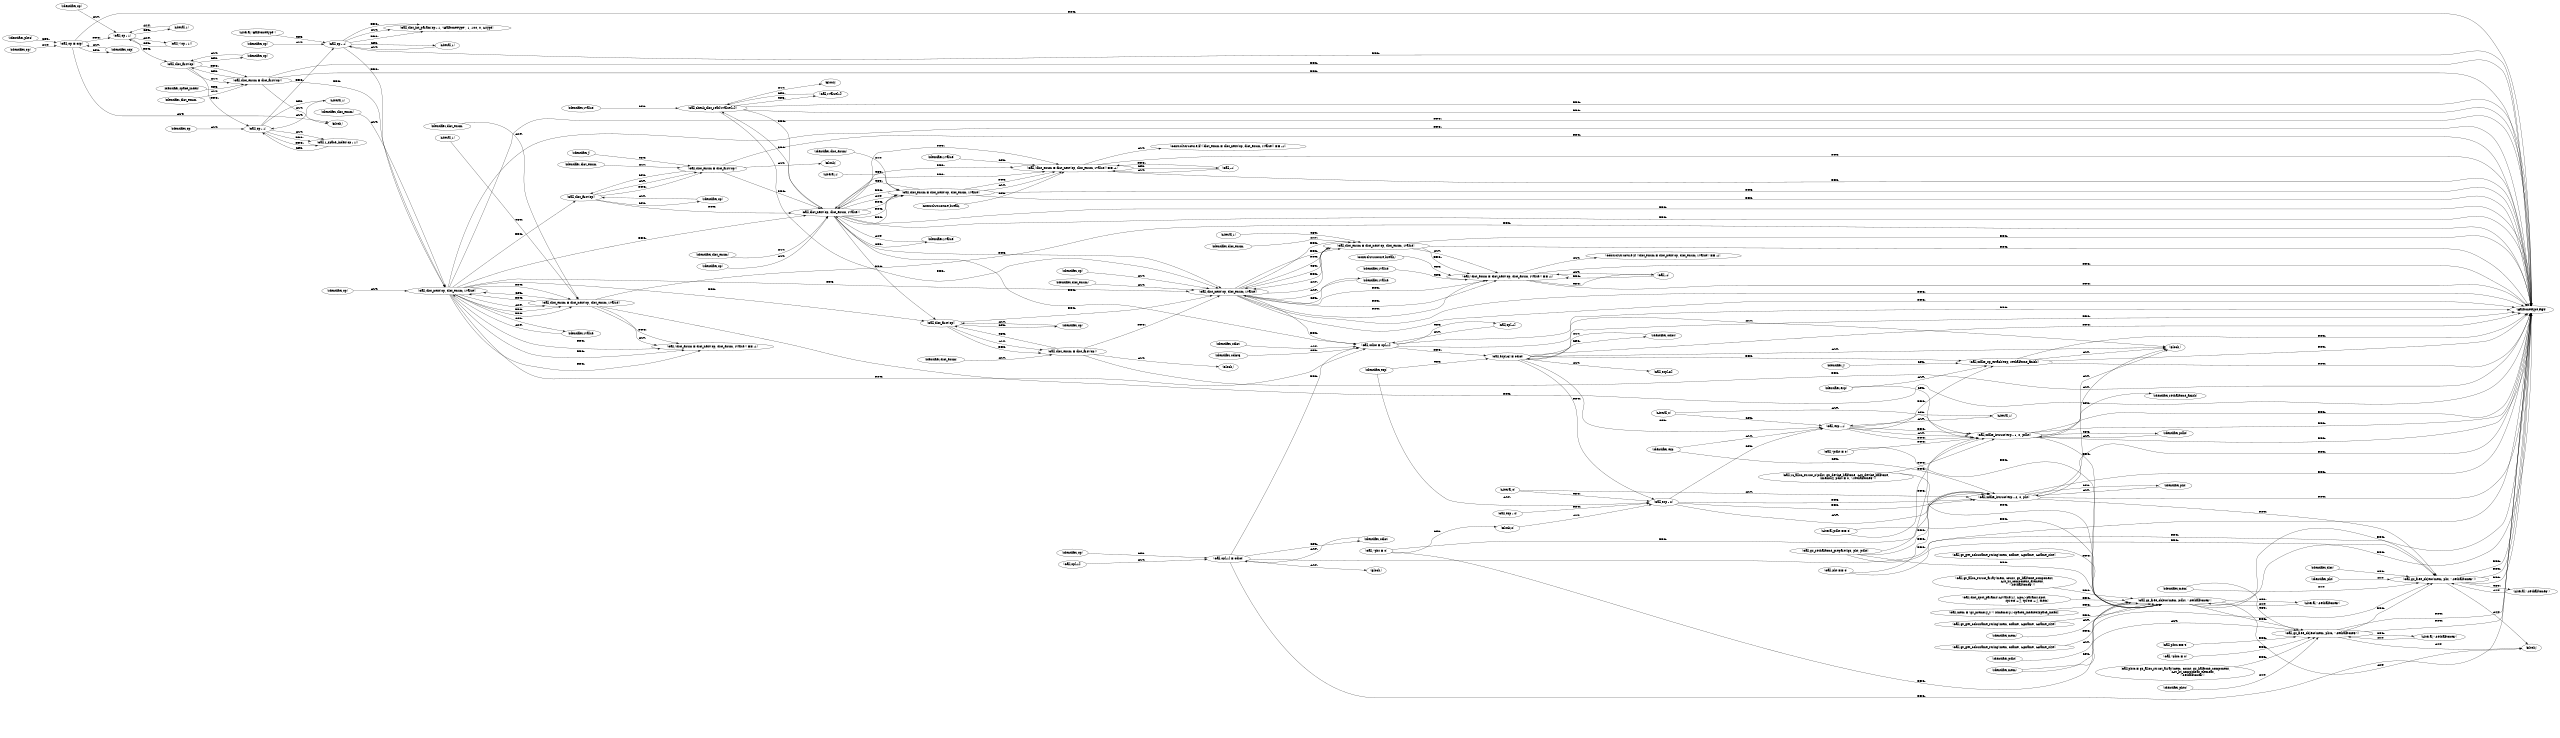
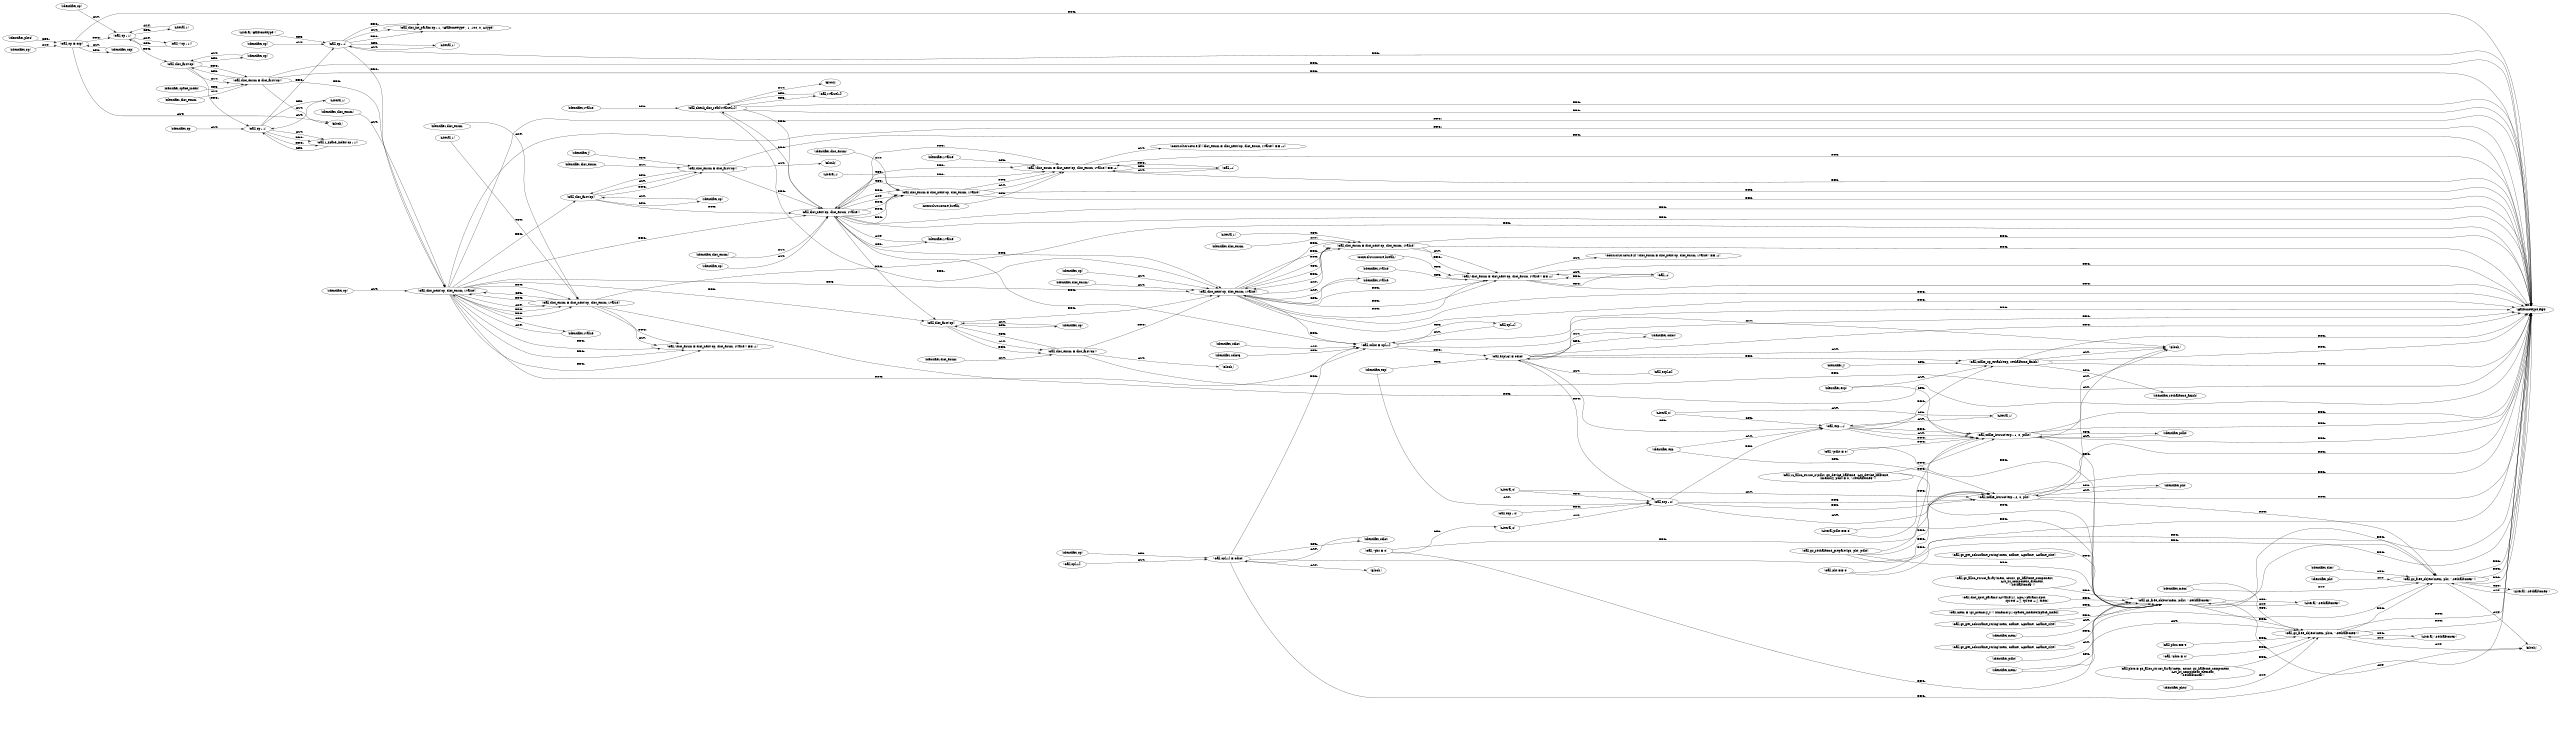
(1586, 366) -> (1584, 374)
(2090, 406) -> (2096, 375)
(1750, 446) -> (1750, 446)
(1508, 528) -> (1508, 528)
